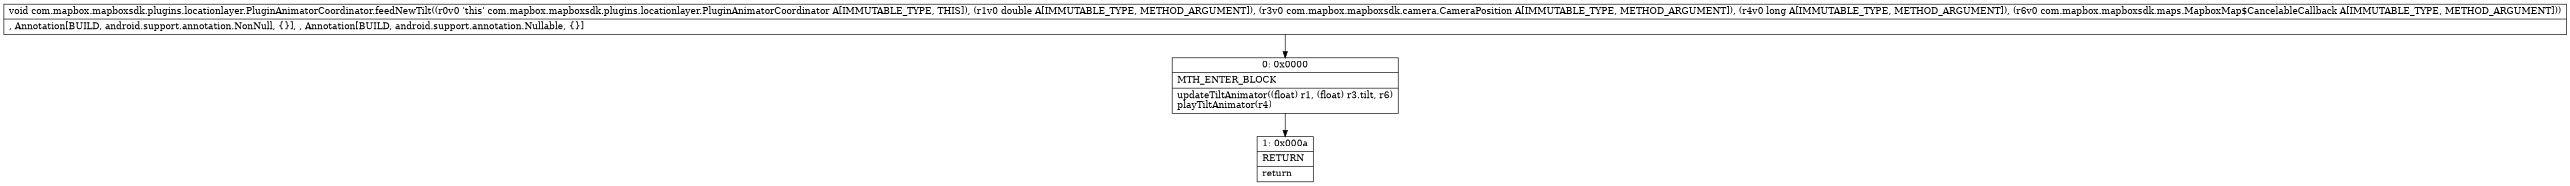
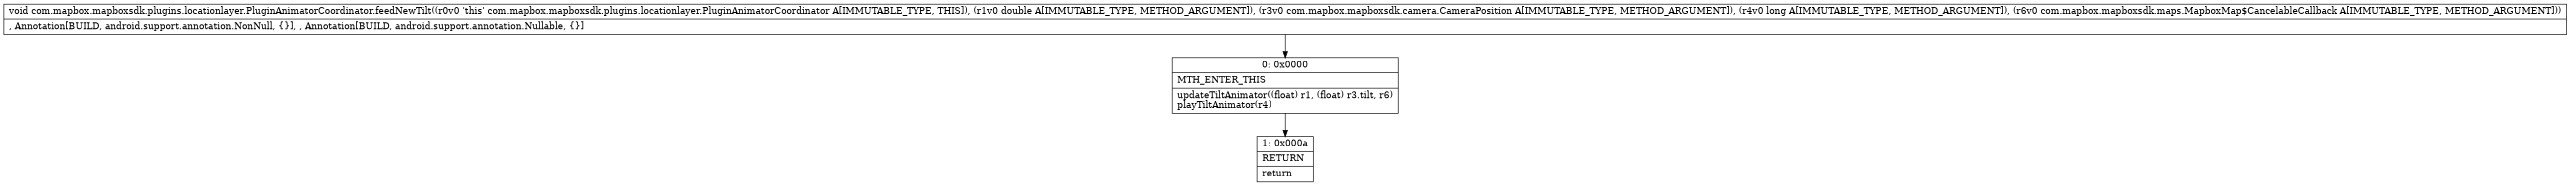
(1227, 80) -> (1222, 80)
